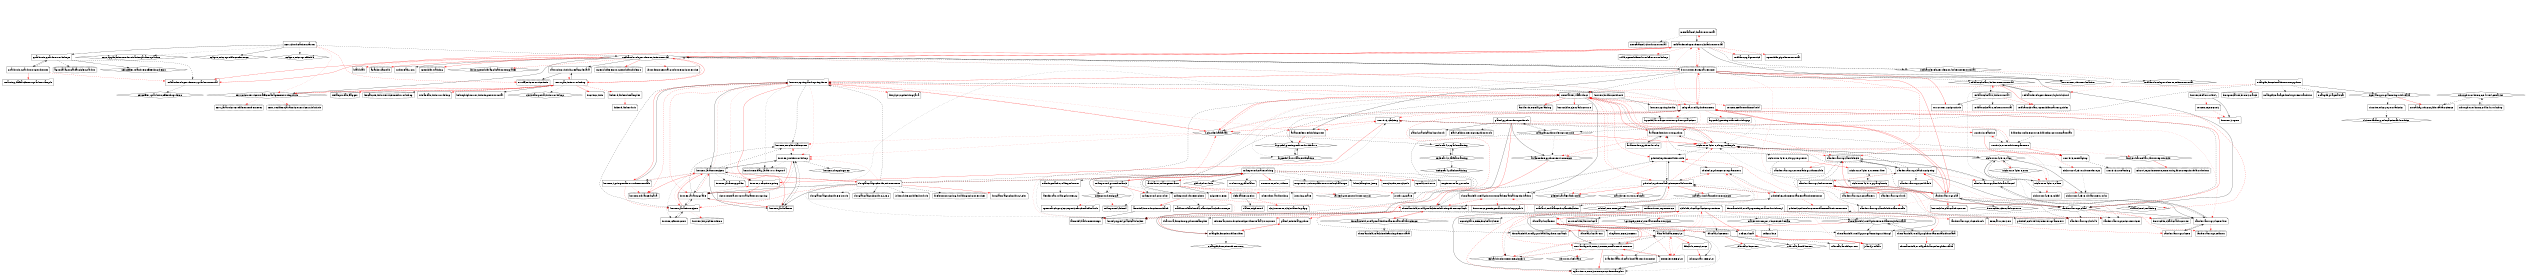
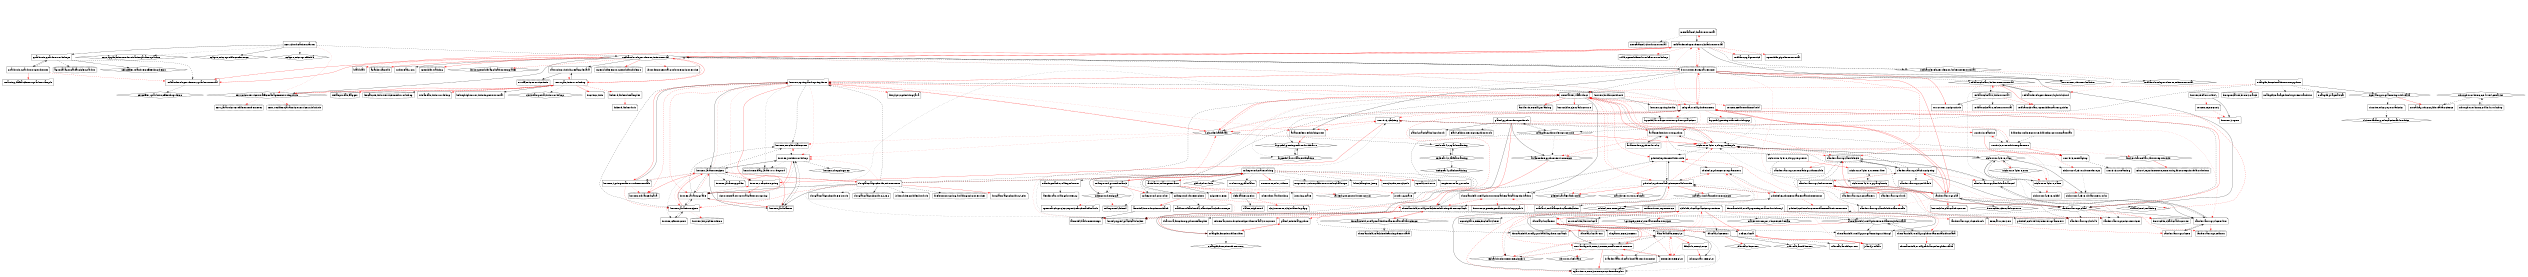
(410, 80) -> none
(1769, 234) -> none
